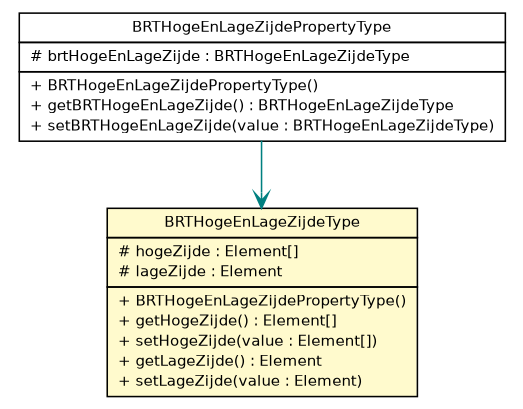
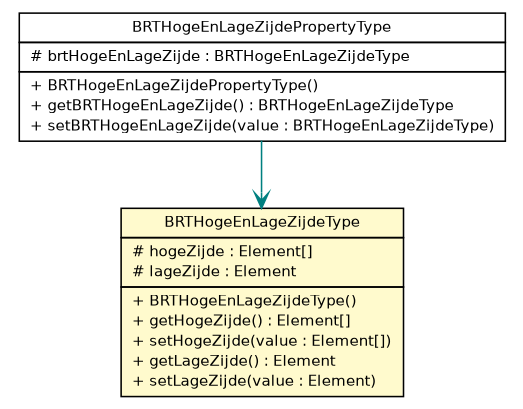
(262, 301) -> (245, 301)
